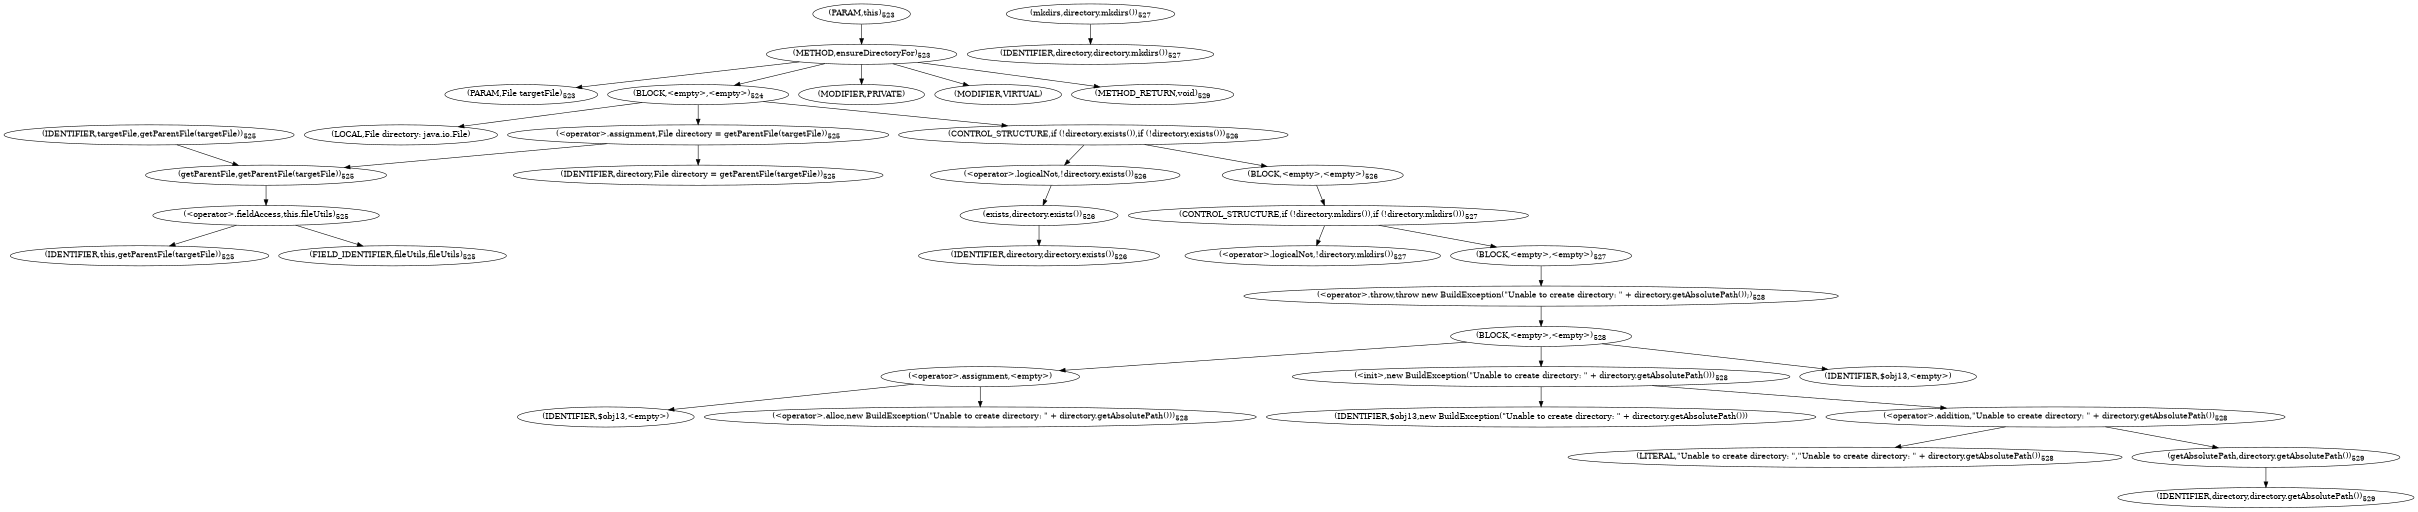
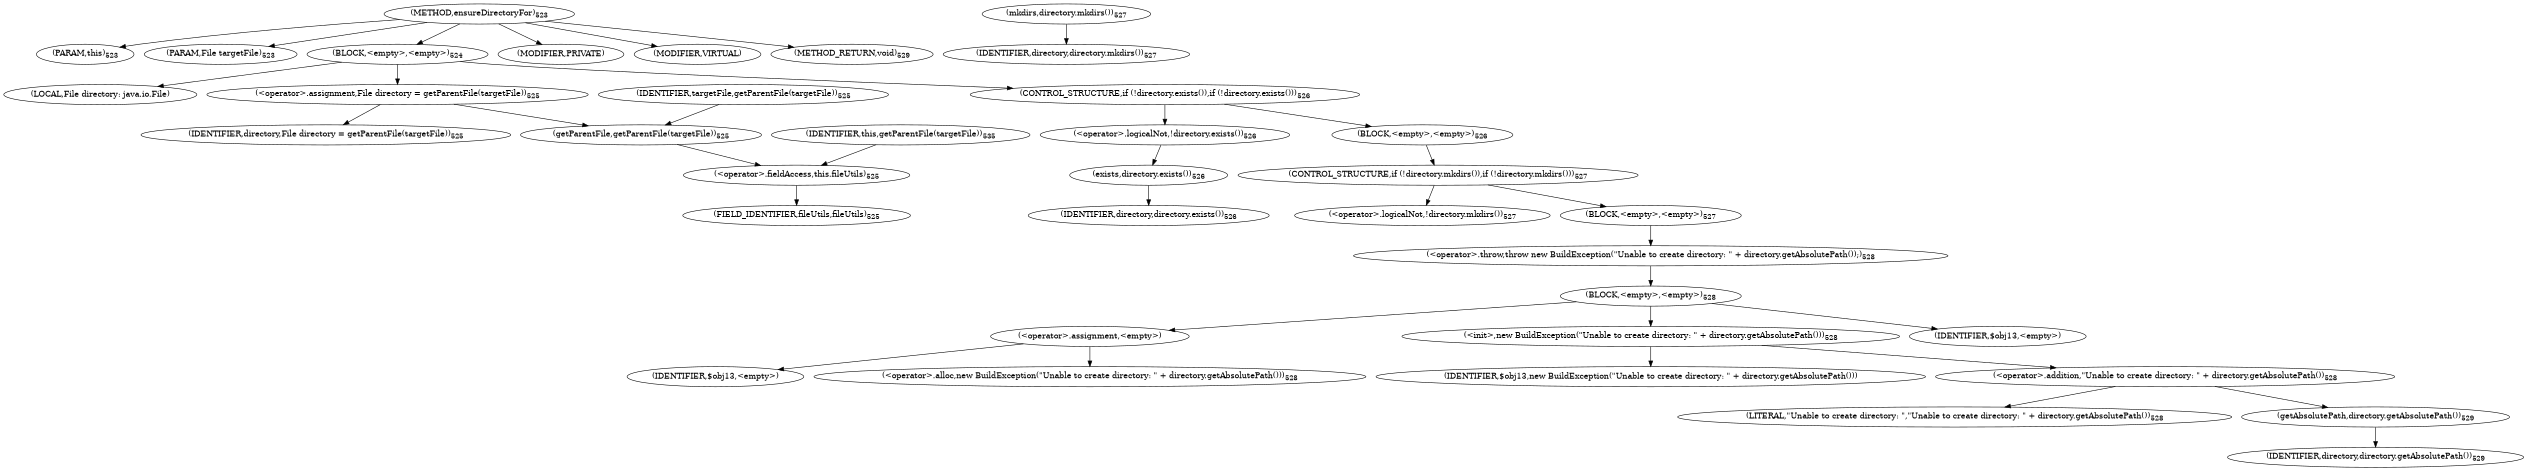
(862, 31) -> (262, 31)
(206, 235) -> (851, 154)
(228, 255) -> (989, 134)
